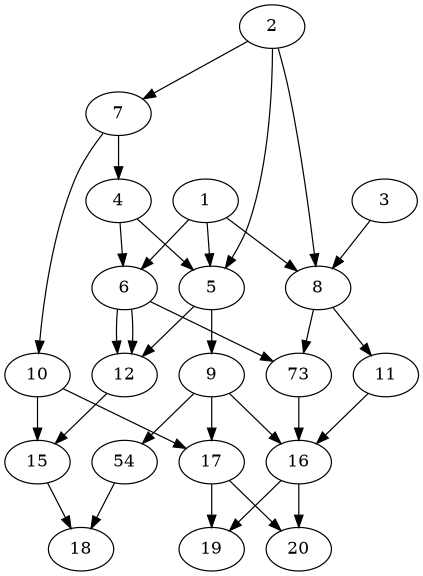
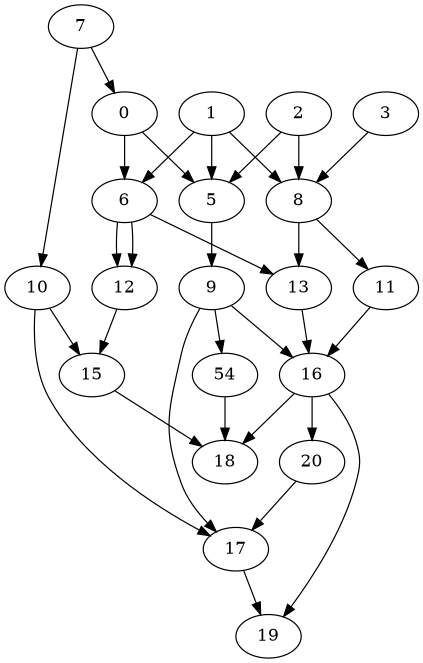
(201, 67) -> none
(119, 201) -> (125, 114)
(173, 327) -> none
(299, 375) -> (299, 288)
none -> (273, 414)
(250, 500) -> (278, 501)
